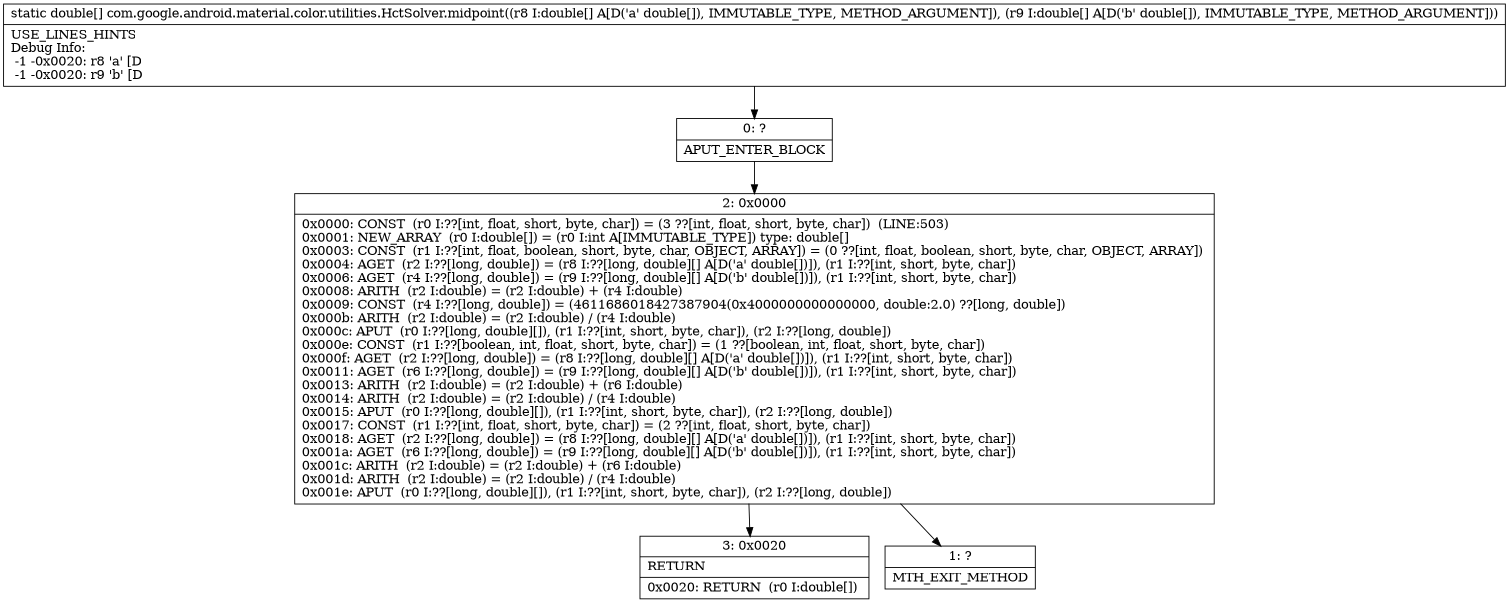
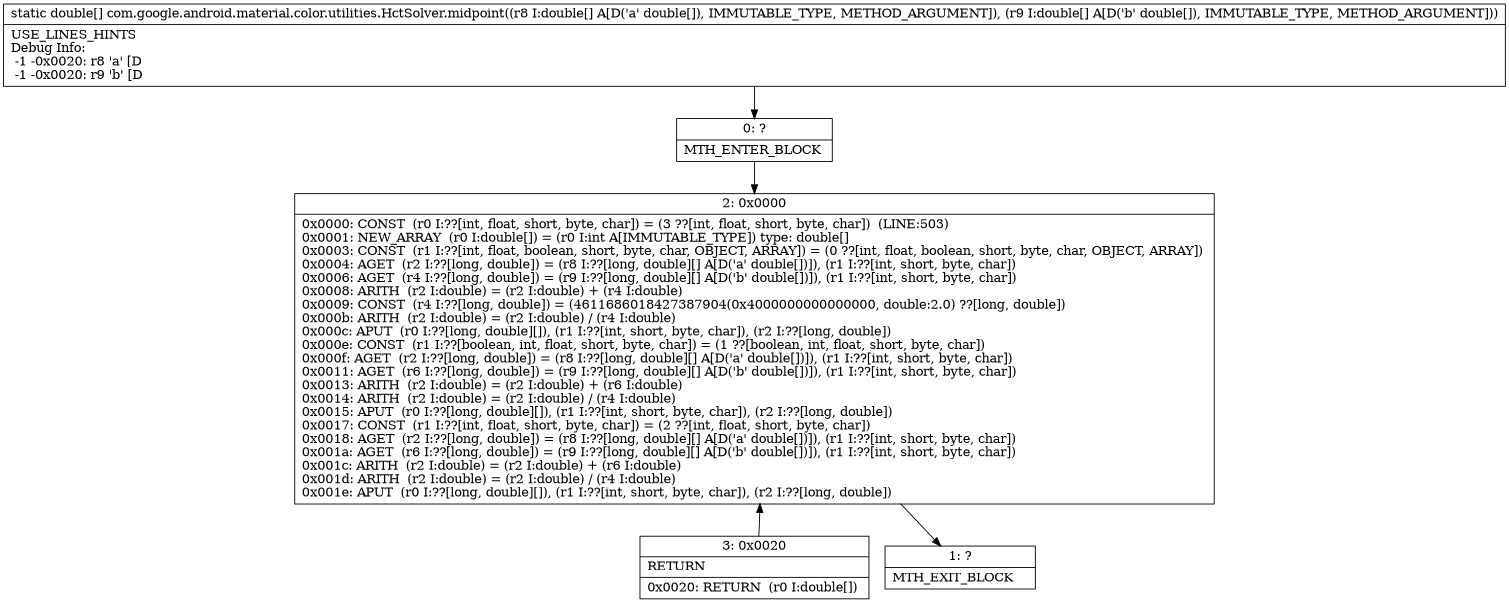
(754, 150) -> (753, 150)
(749, 516) -> (759, 525)
(960, 578) -> (953, 578)
